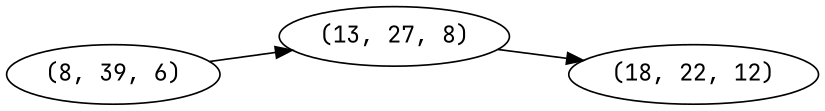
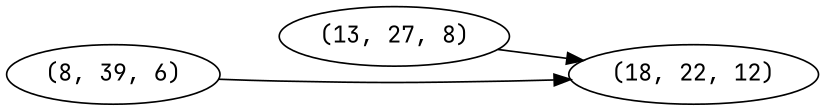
(243, 57) -> (386, 82)
